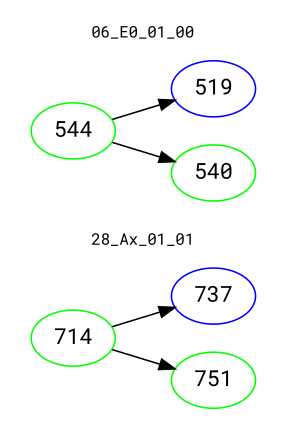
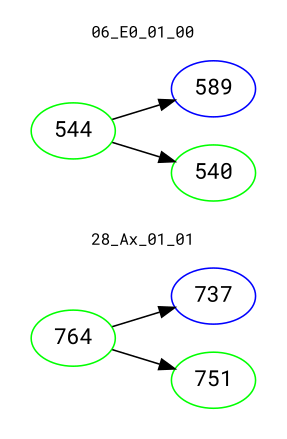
(213, 89) -> (213, 89)
(73, 338) -> (73, 338)
